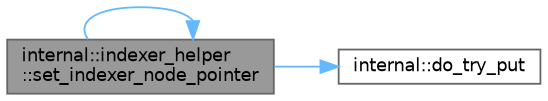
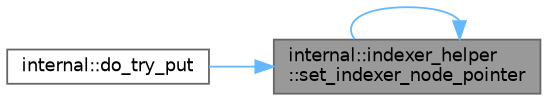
(297, 67) -> (232, 67)
